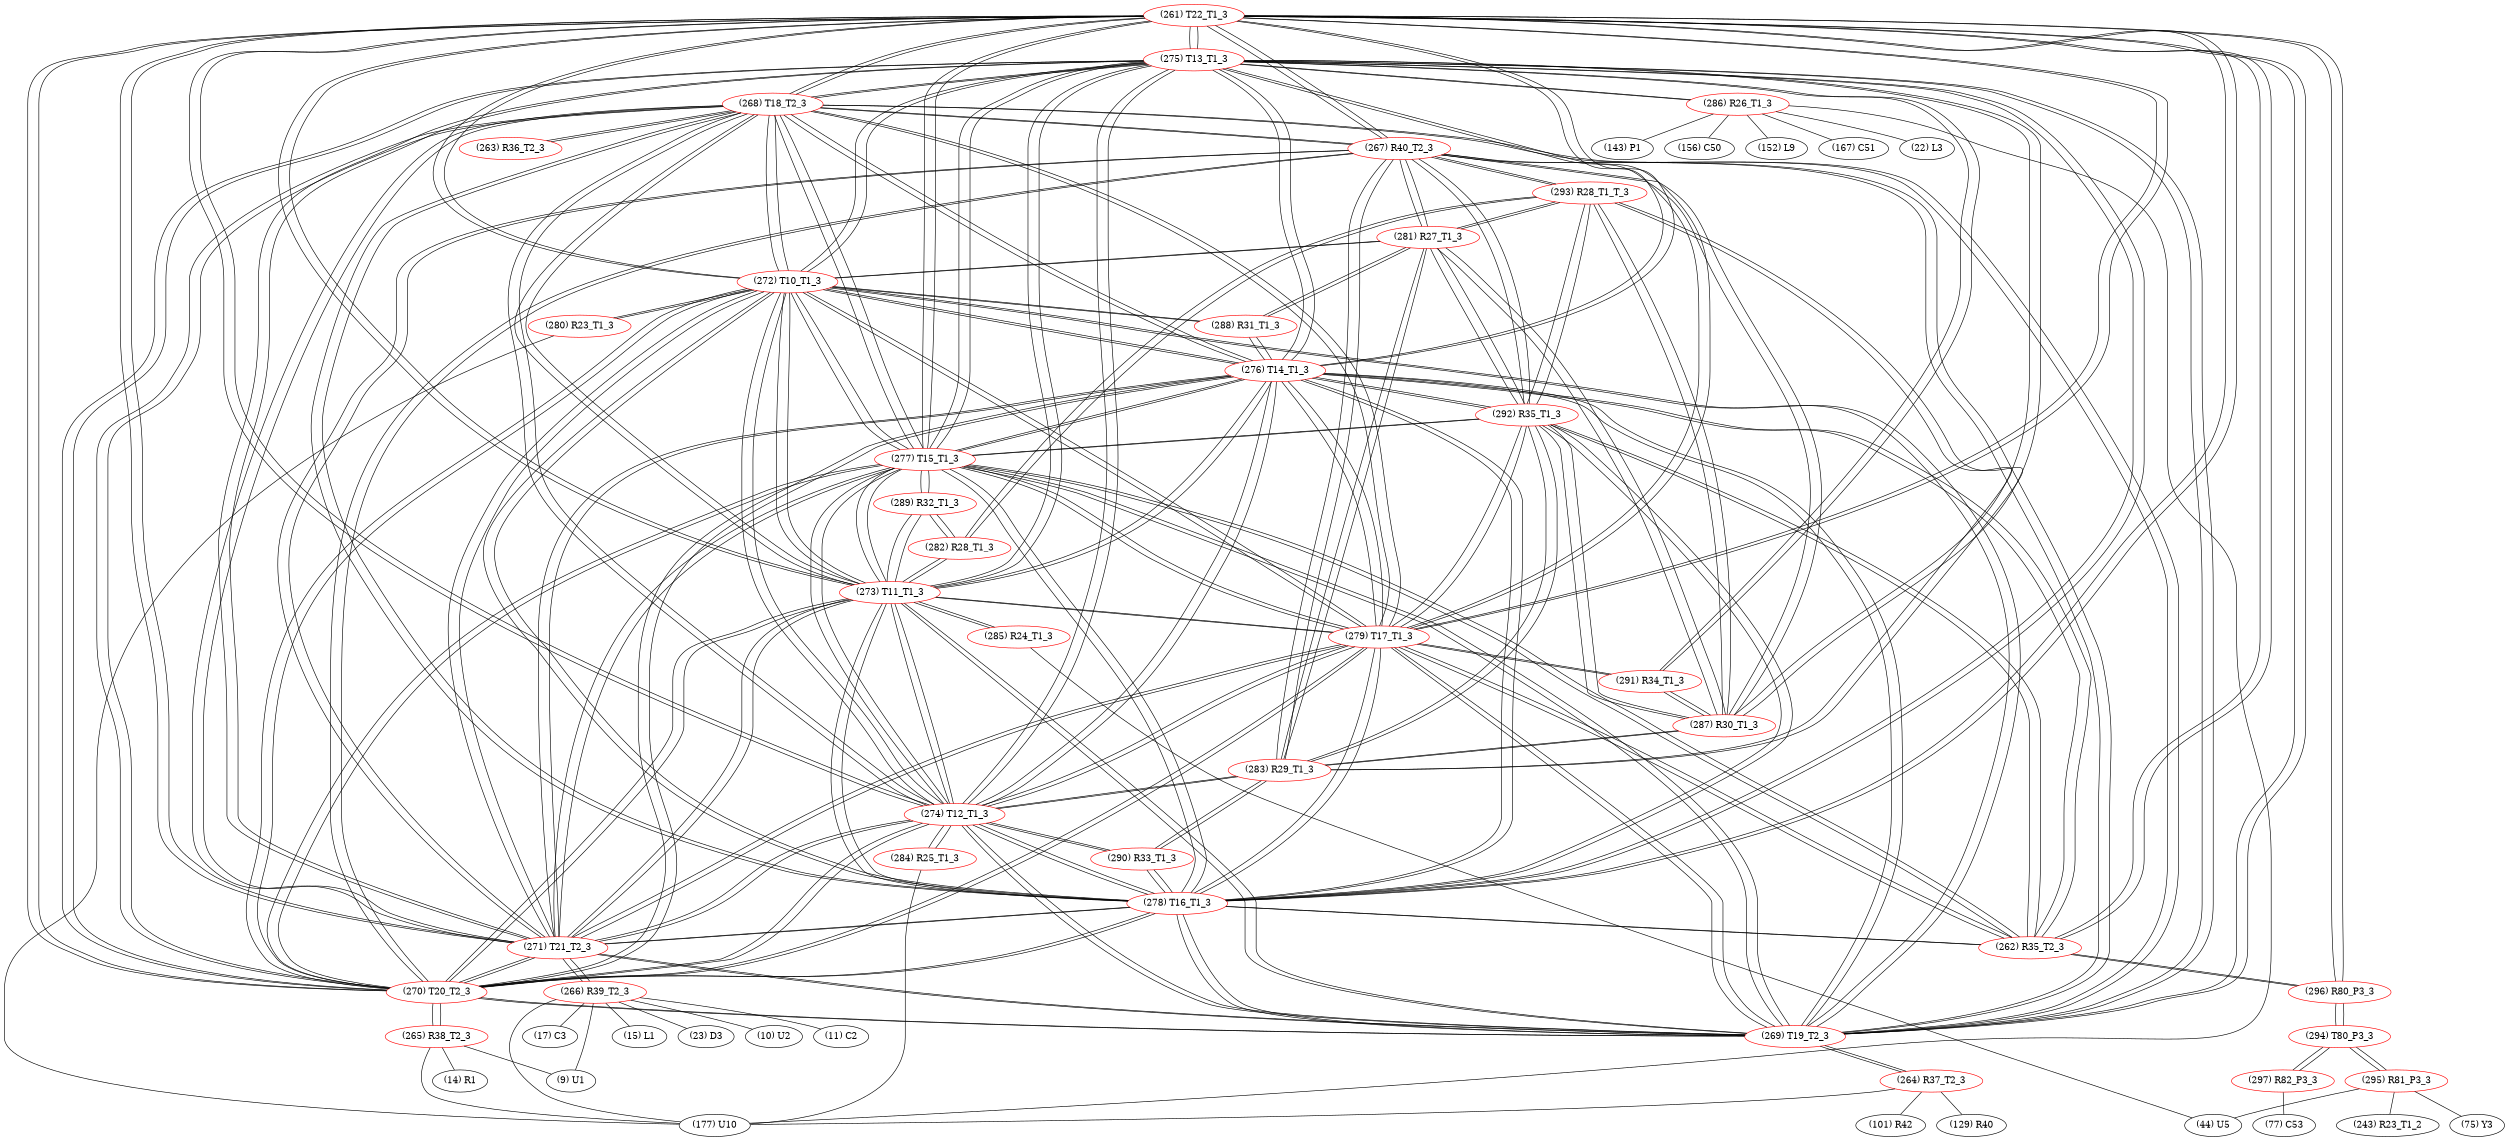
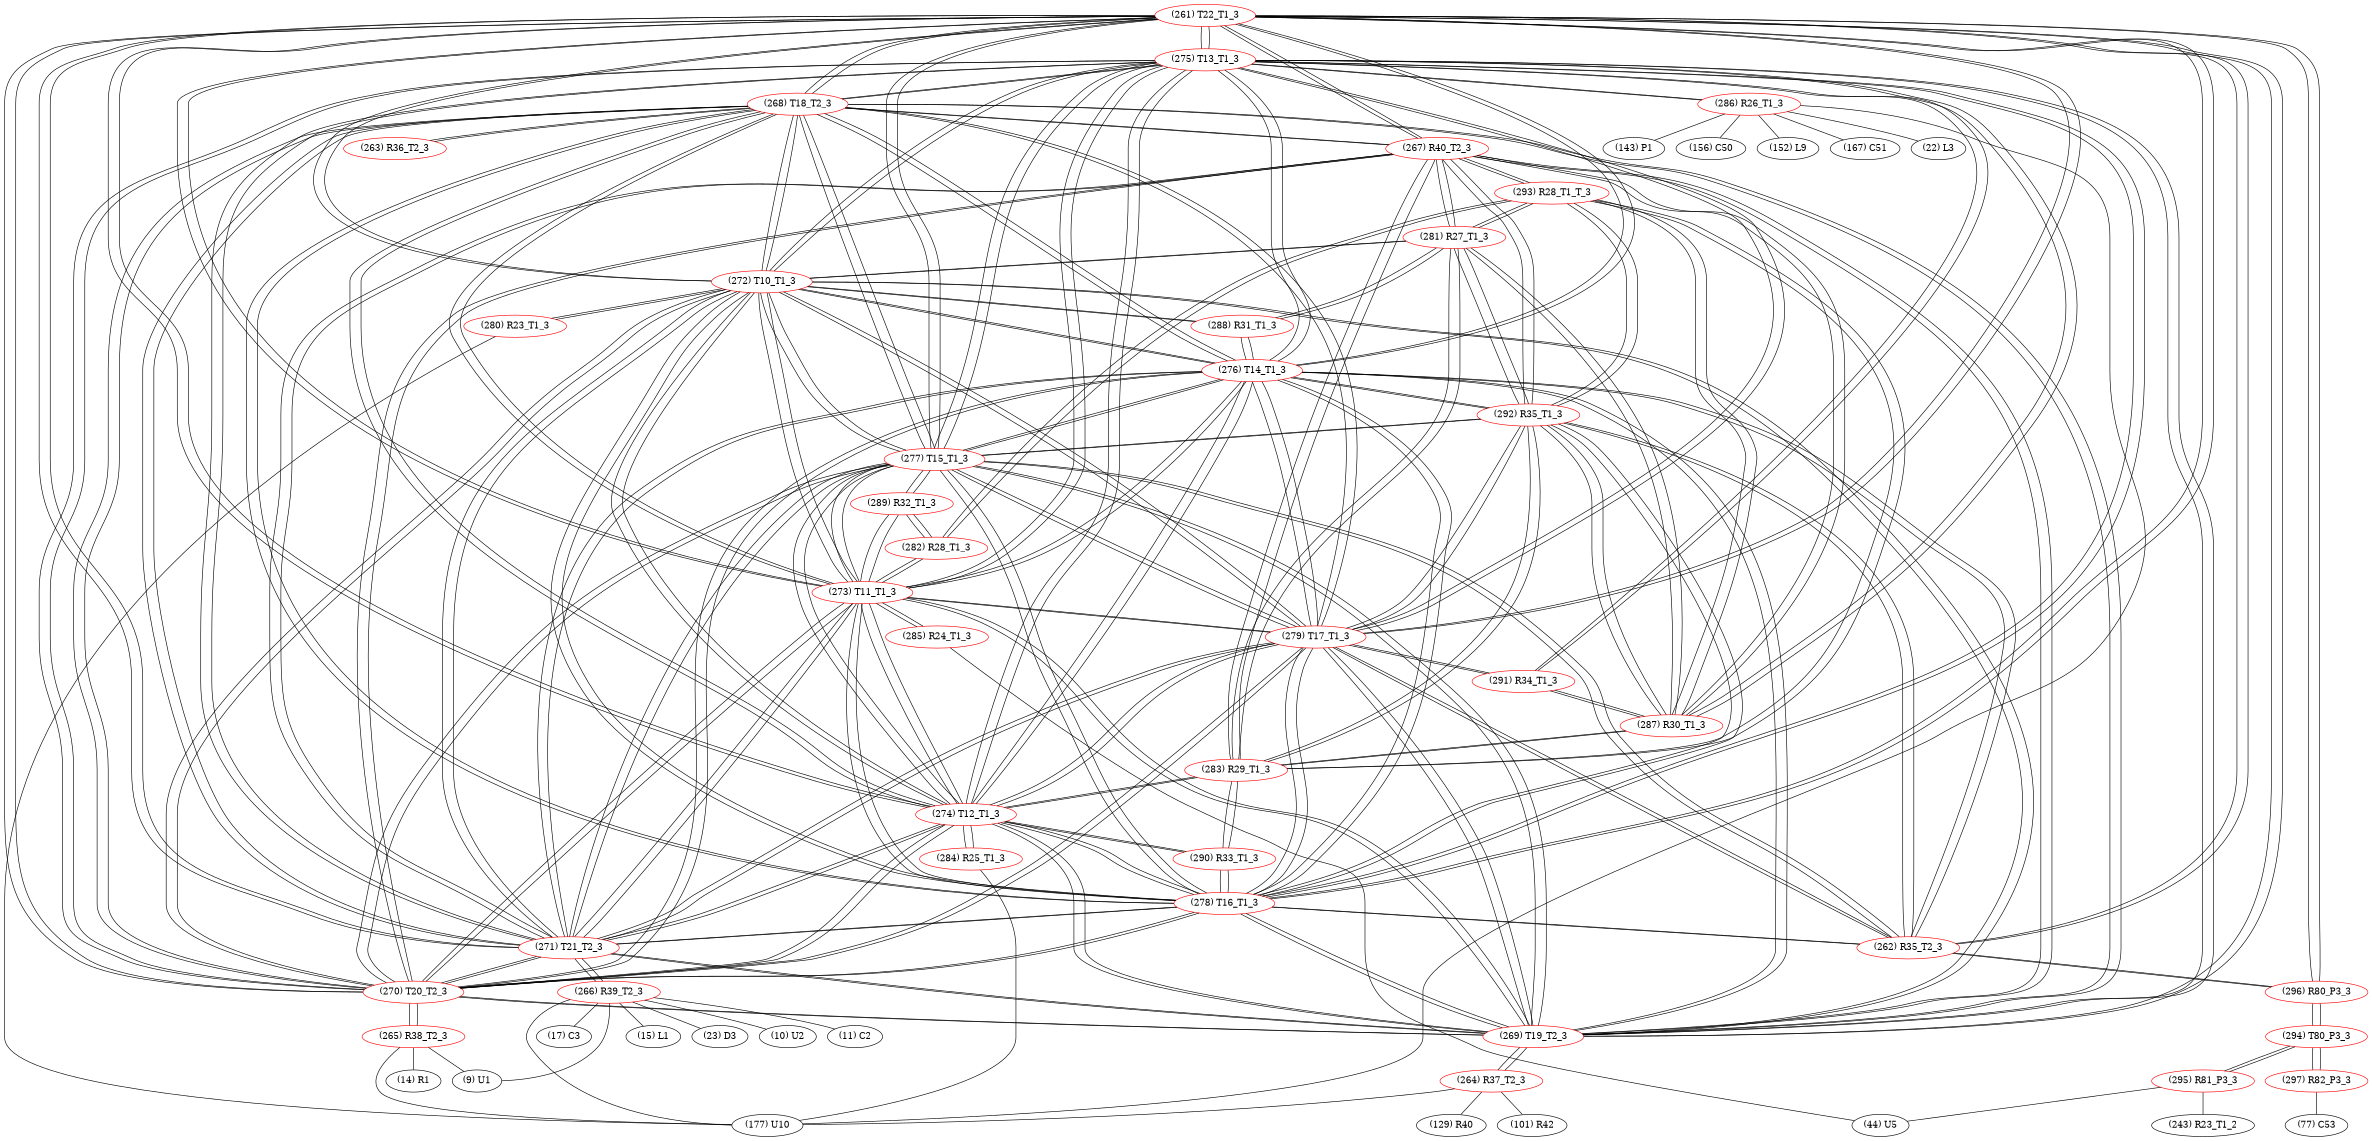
(2477, 1125) -> none
